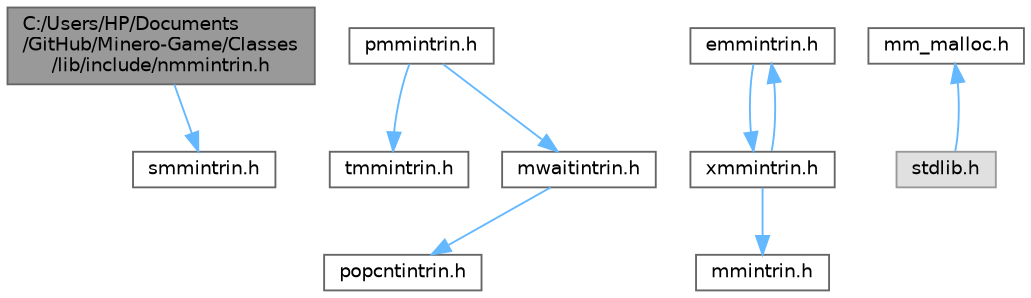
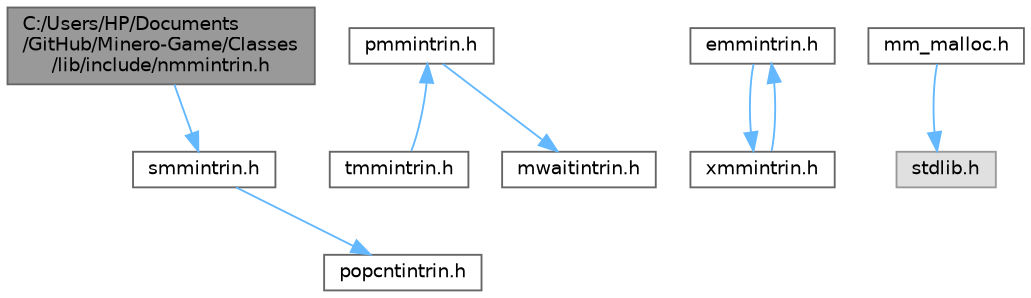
(400, 98) -> (421, 118)
(959, 117) -> (934, 98)
(500, 216) -> (295, 217)
(763, 273) -> none
